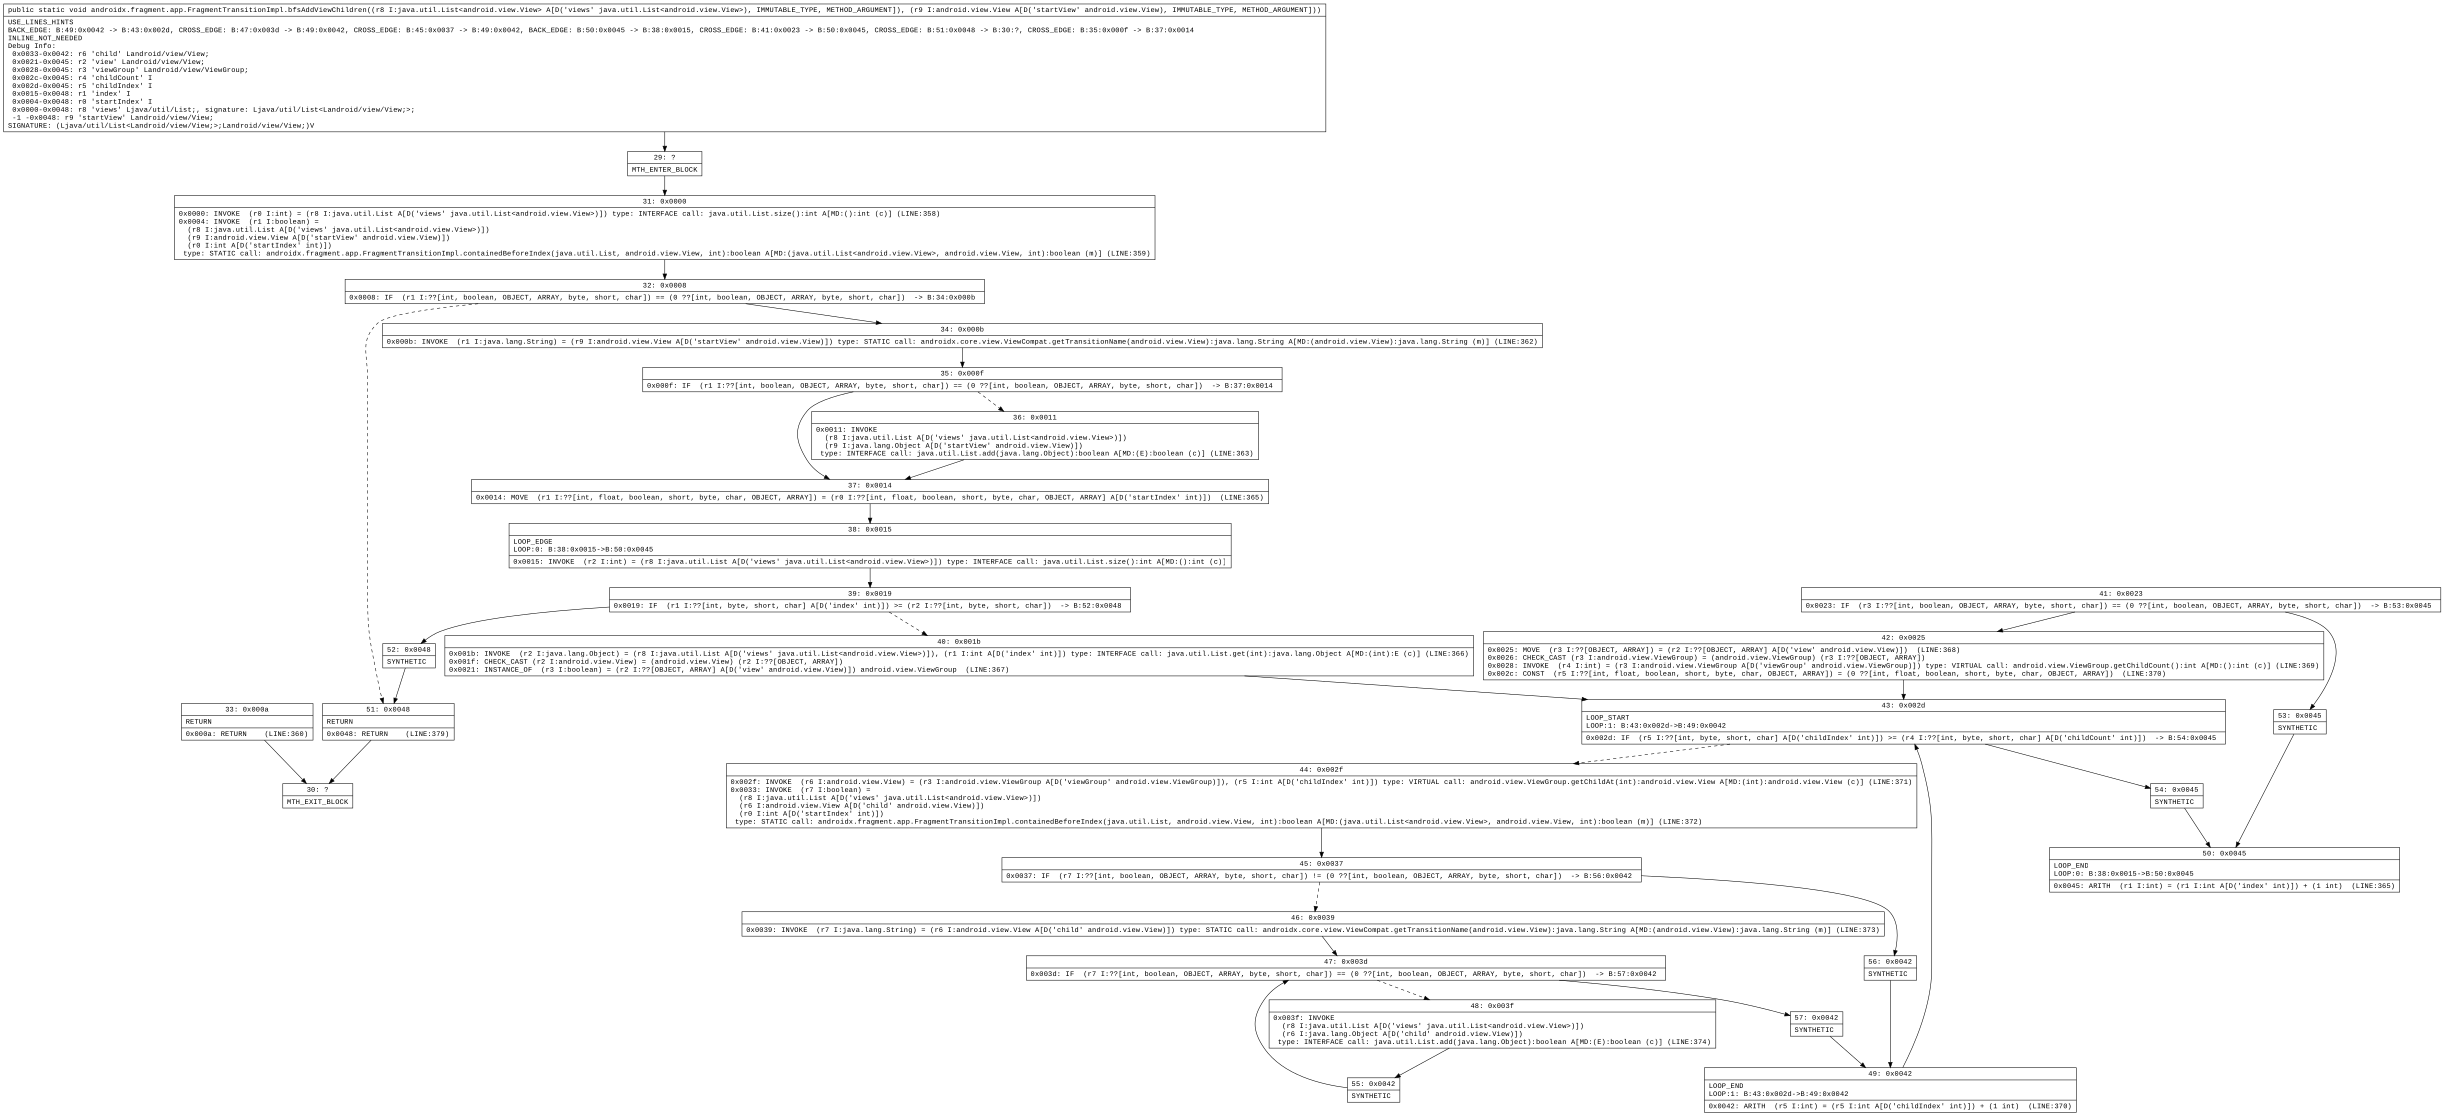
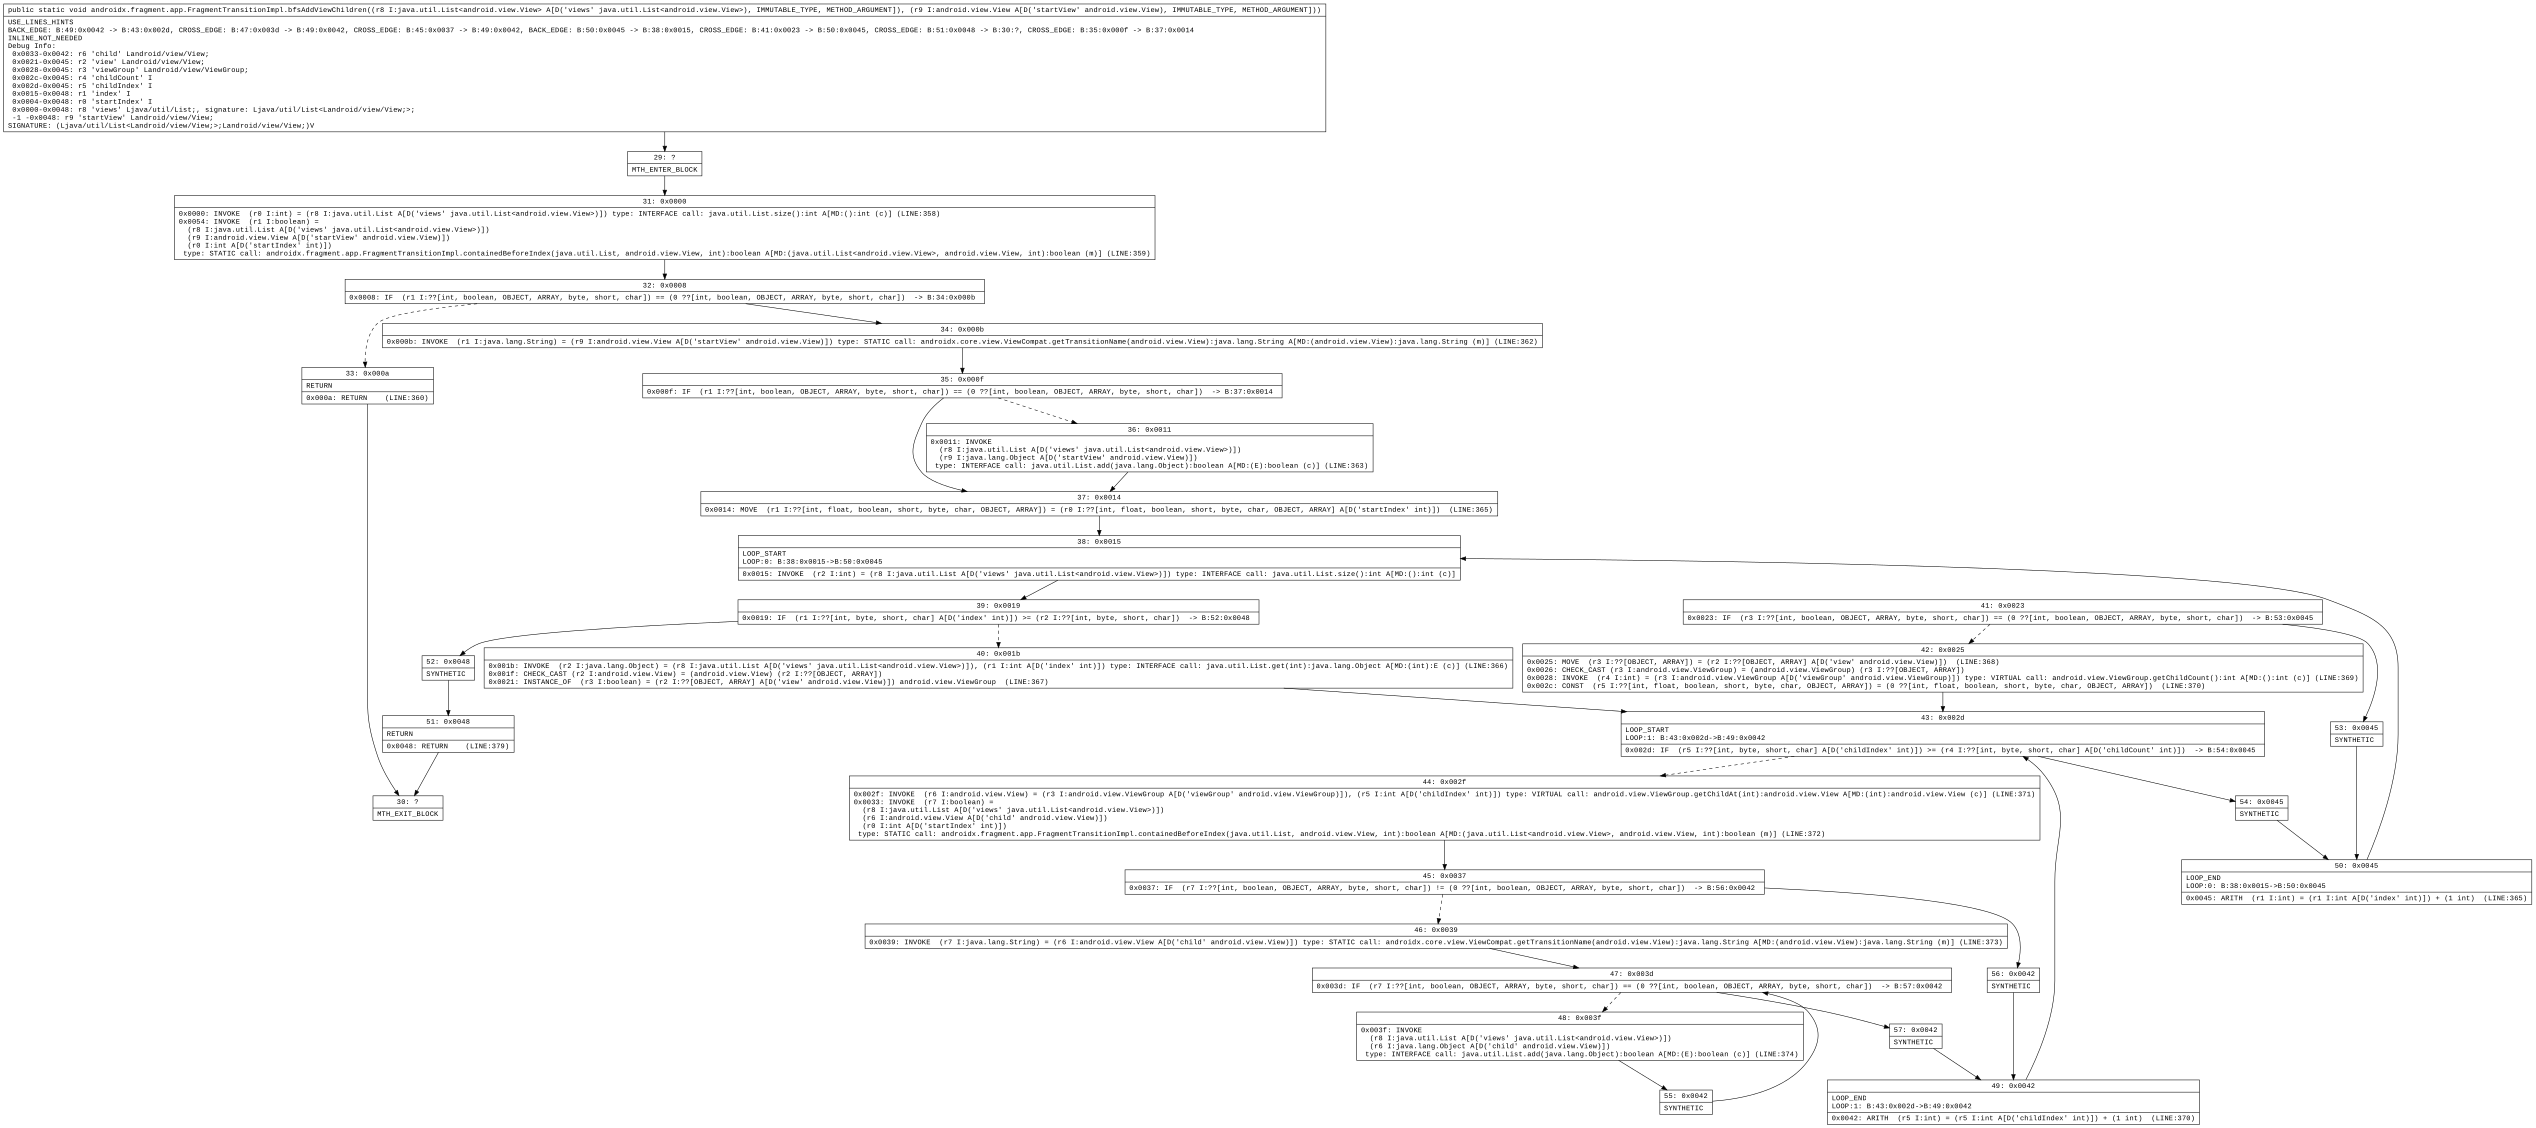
(251, 222) -> (251, 222)
(368, 458) -> (406, 313)
(533, 541) -> (765, 554)
none -> (2049, 571)
(2039, 621) -> (1981, 632)
